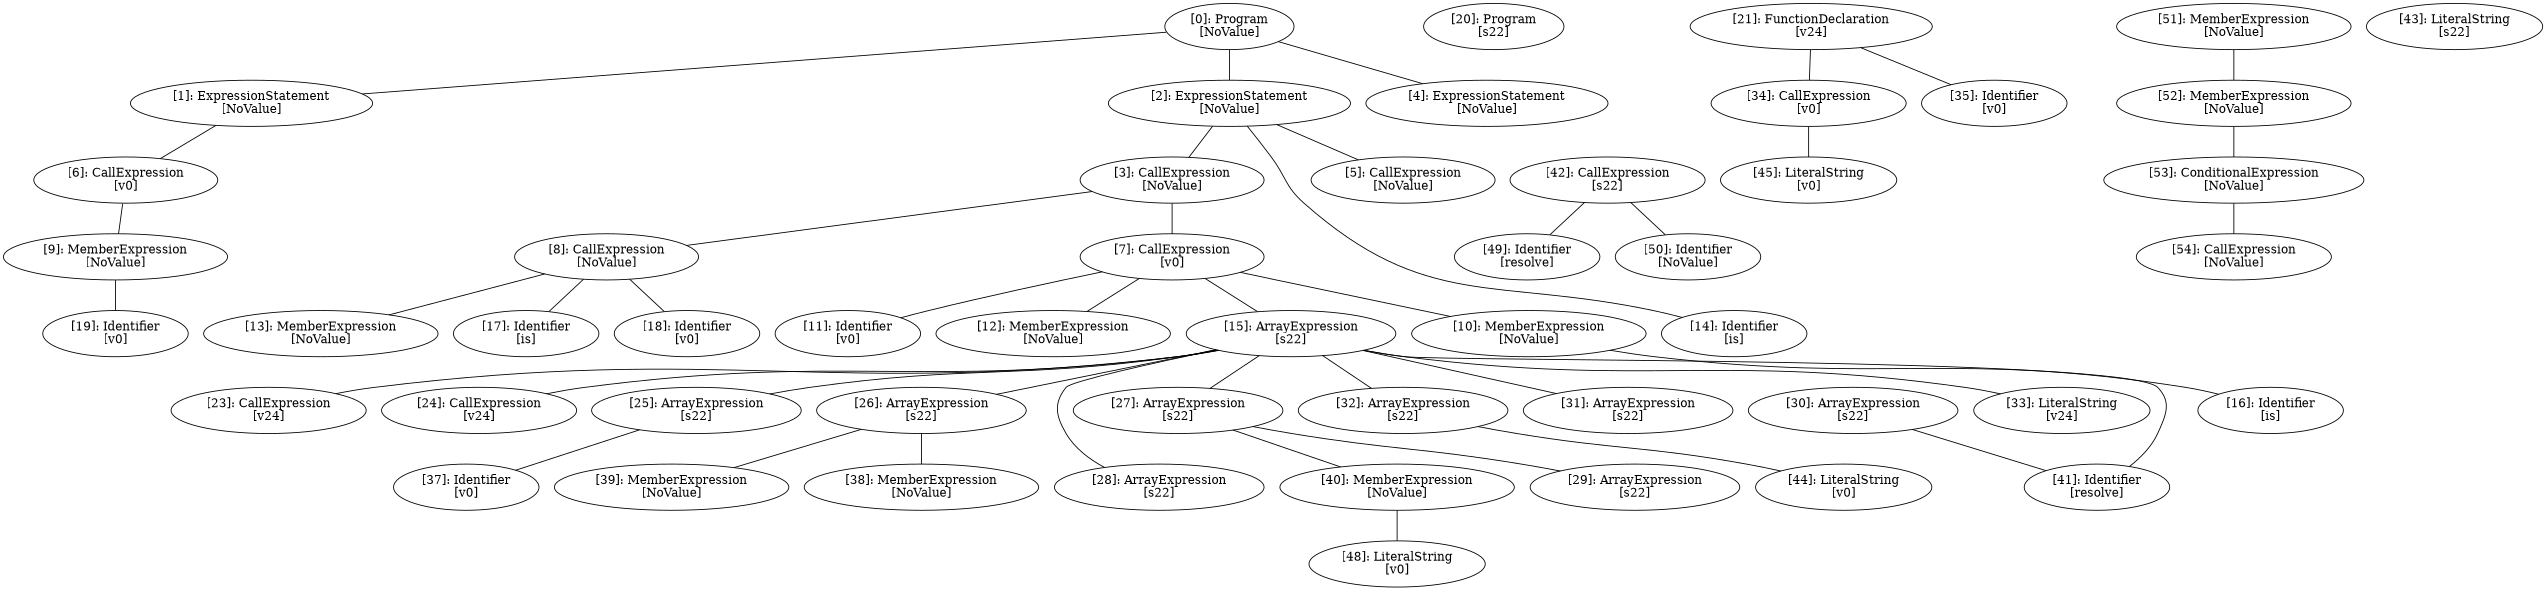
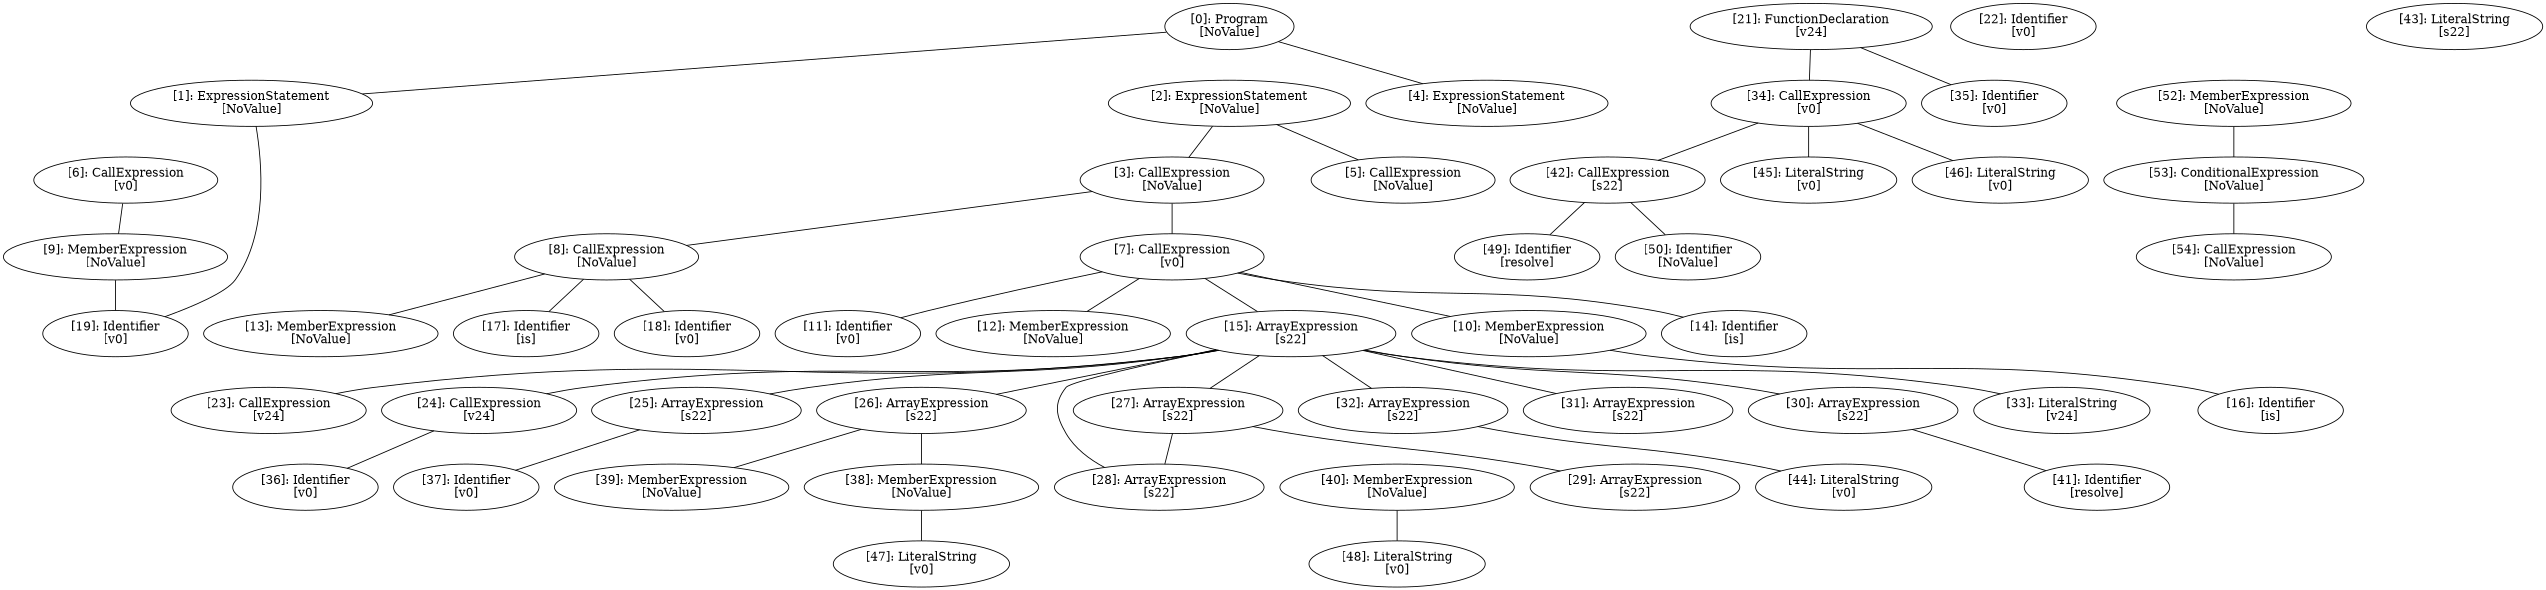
(1494, 27) -> none
none -> (2023, 27)
(2234, 27) -> none
(1229, 65) -> none
(188, 142) -> (252, 245)
none -> (1708, 142)
none -> (2000, 180)
(1436, 278) -> (1461, 293)
(1630, 360) -> (1645, 377)
(1287, 448) -> (1169, 449)
none -> (305, 487)
none -> (921, 564)
